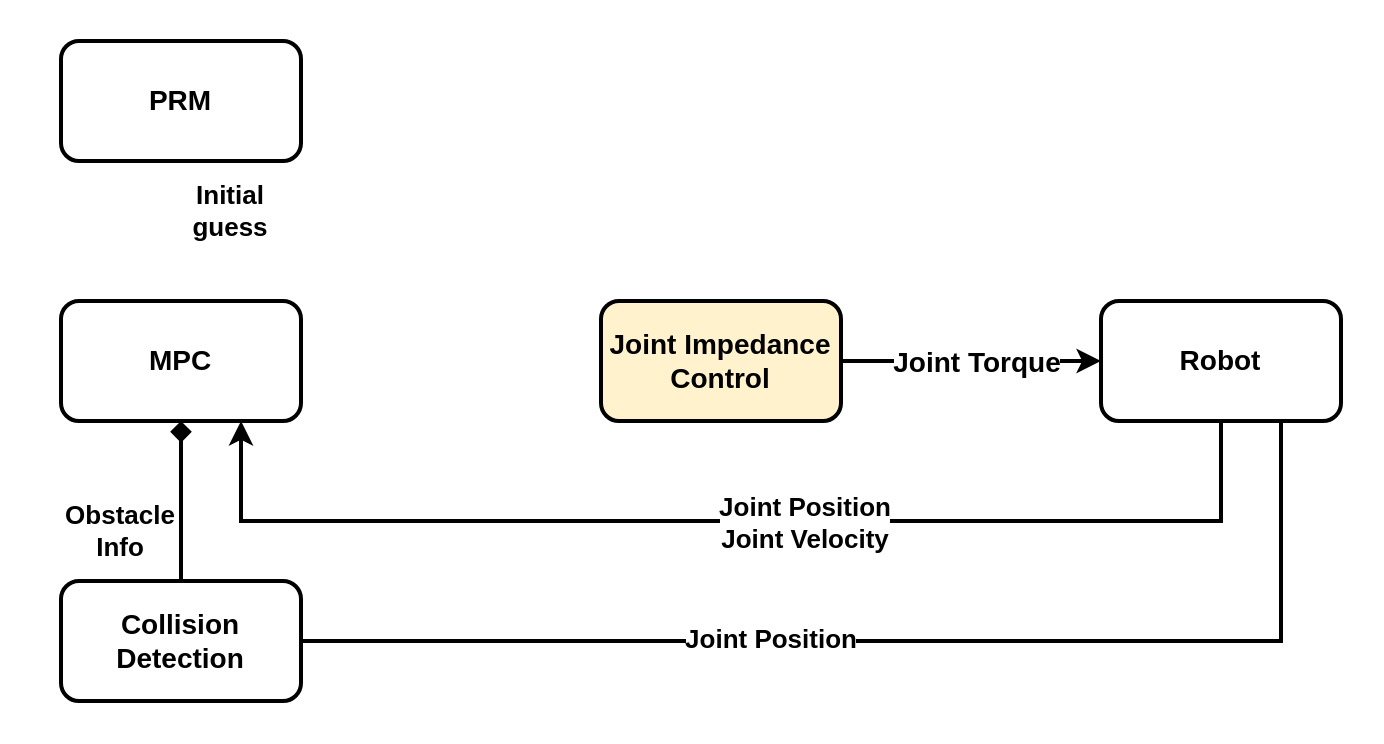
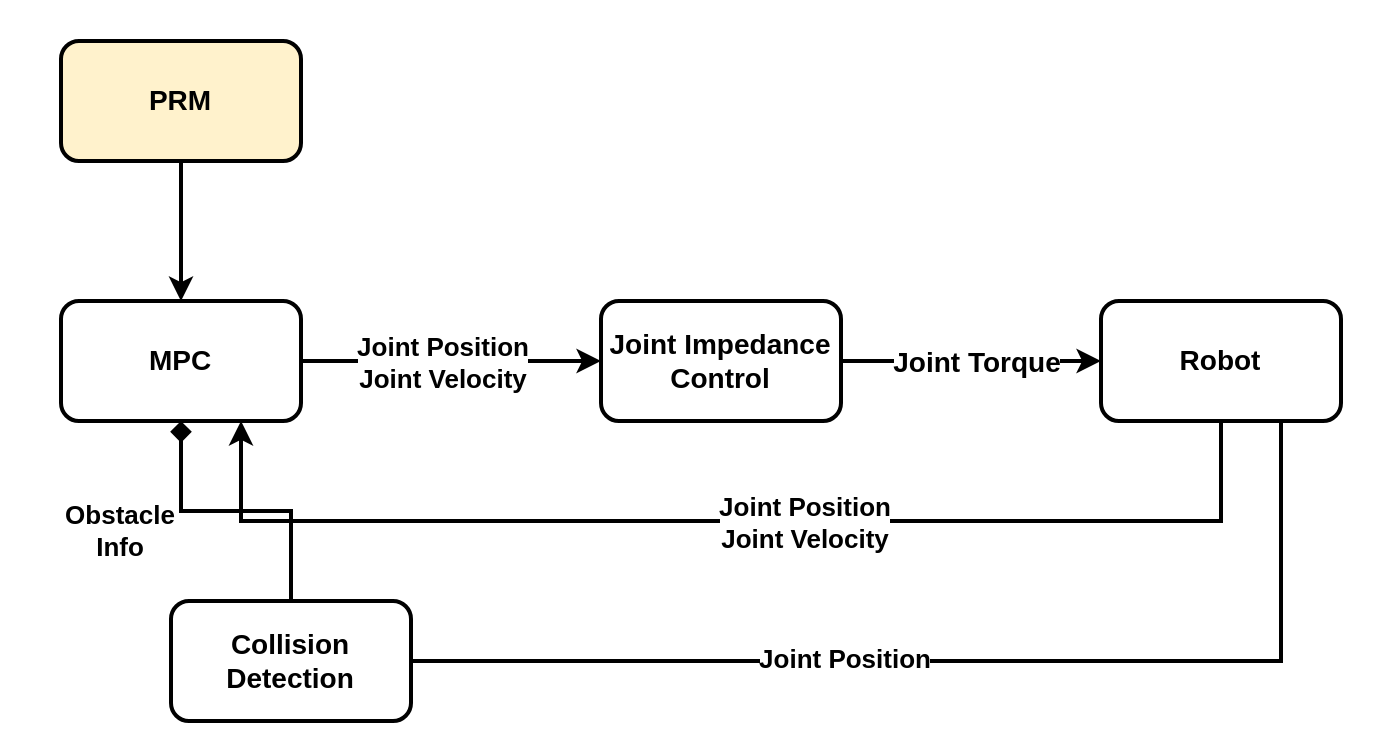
(181, 101) -> (181, 101)
(231, 211) -> none
none -> (181, 222)
none -> (330, 361)
(721, 361) -> (721, 361)
(181, 641) -> (291, 661)
